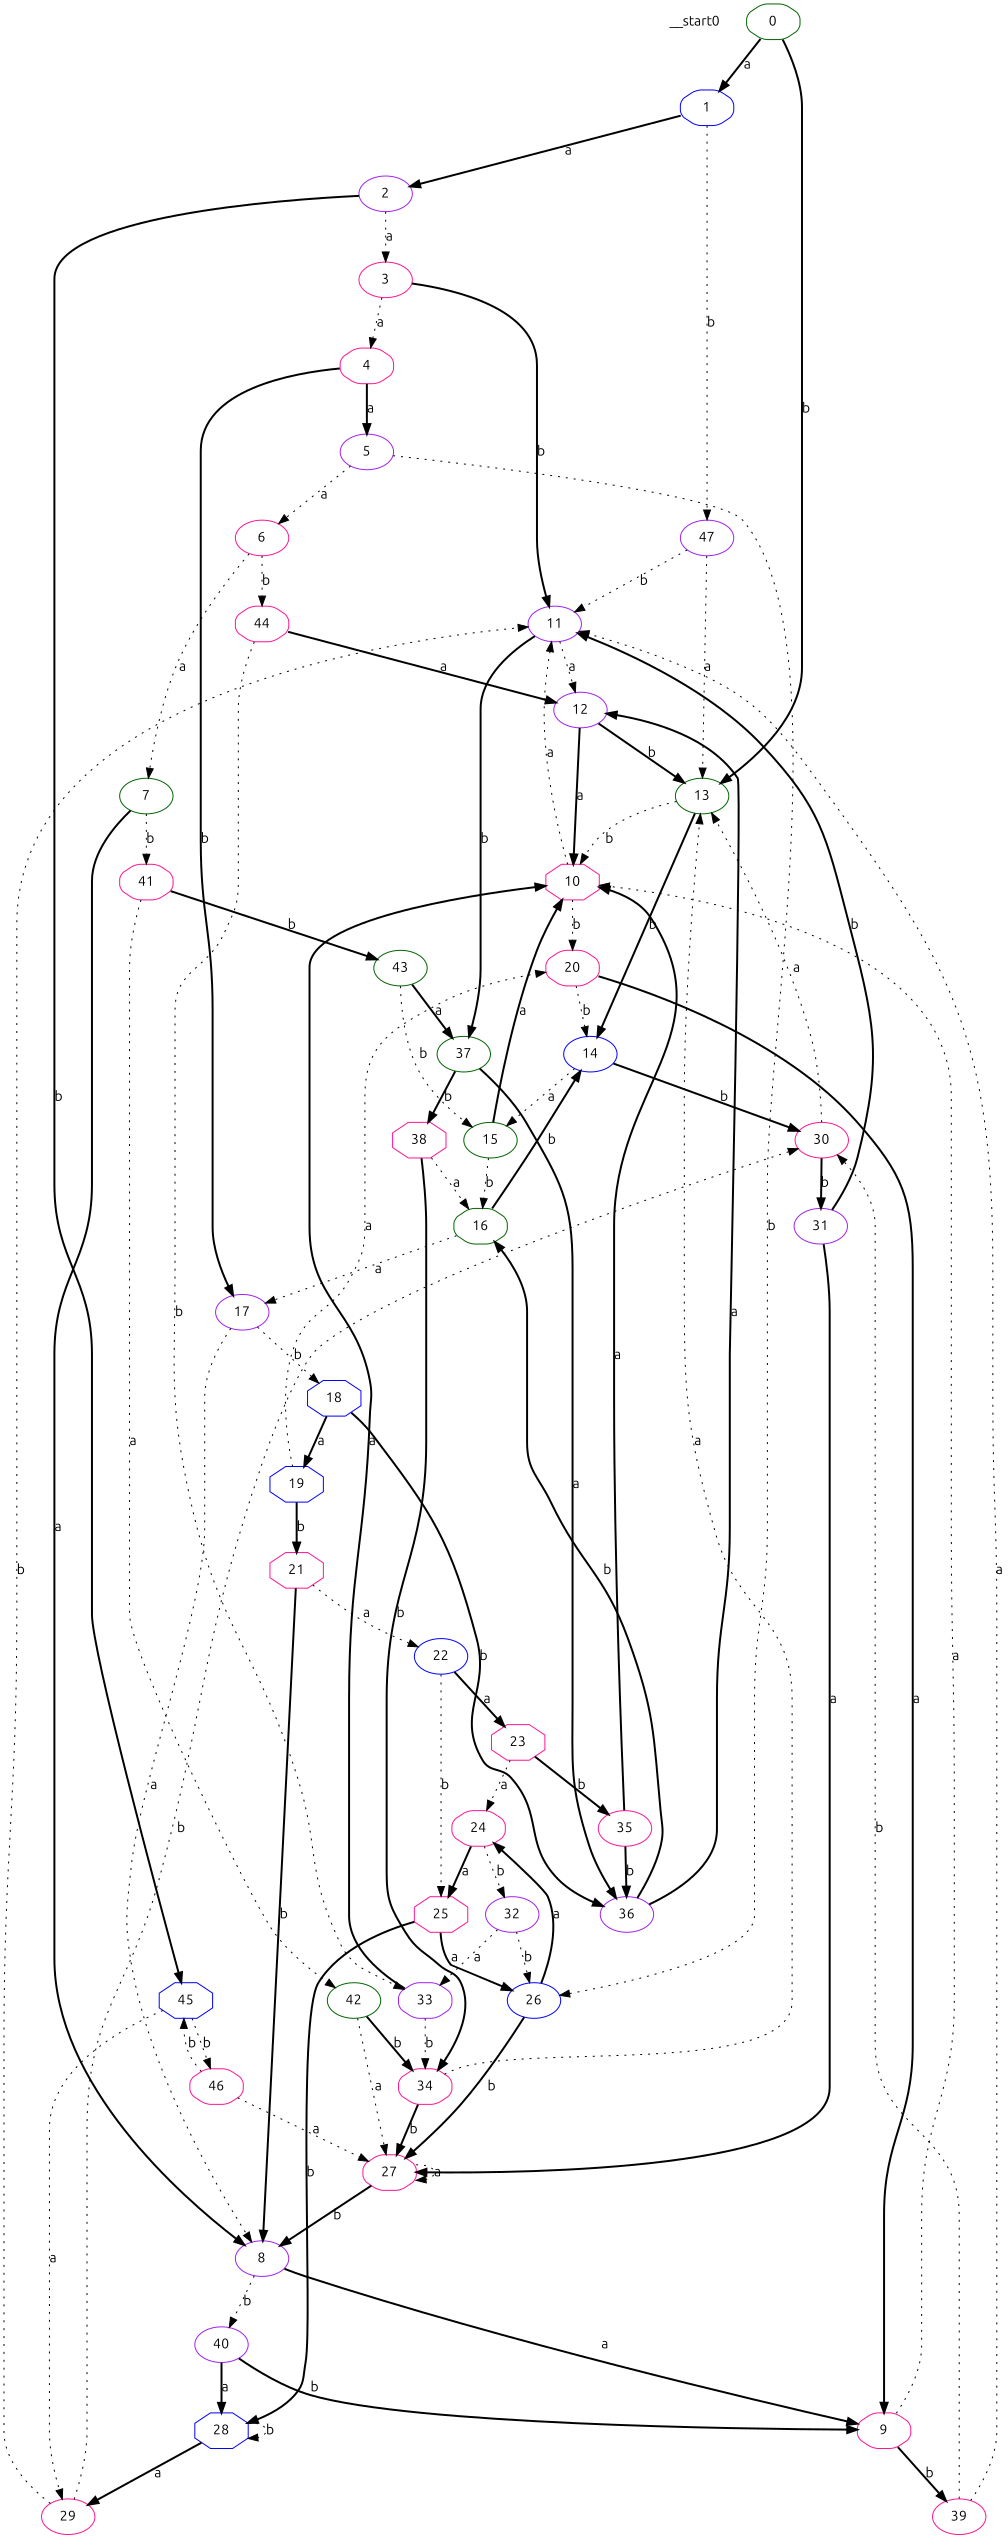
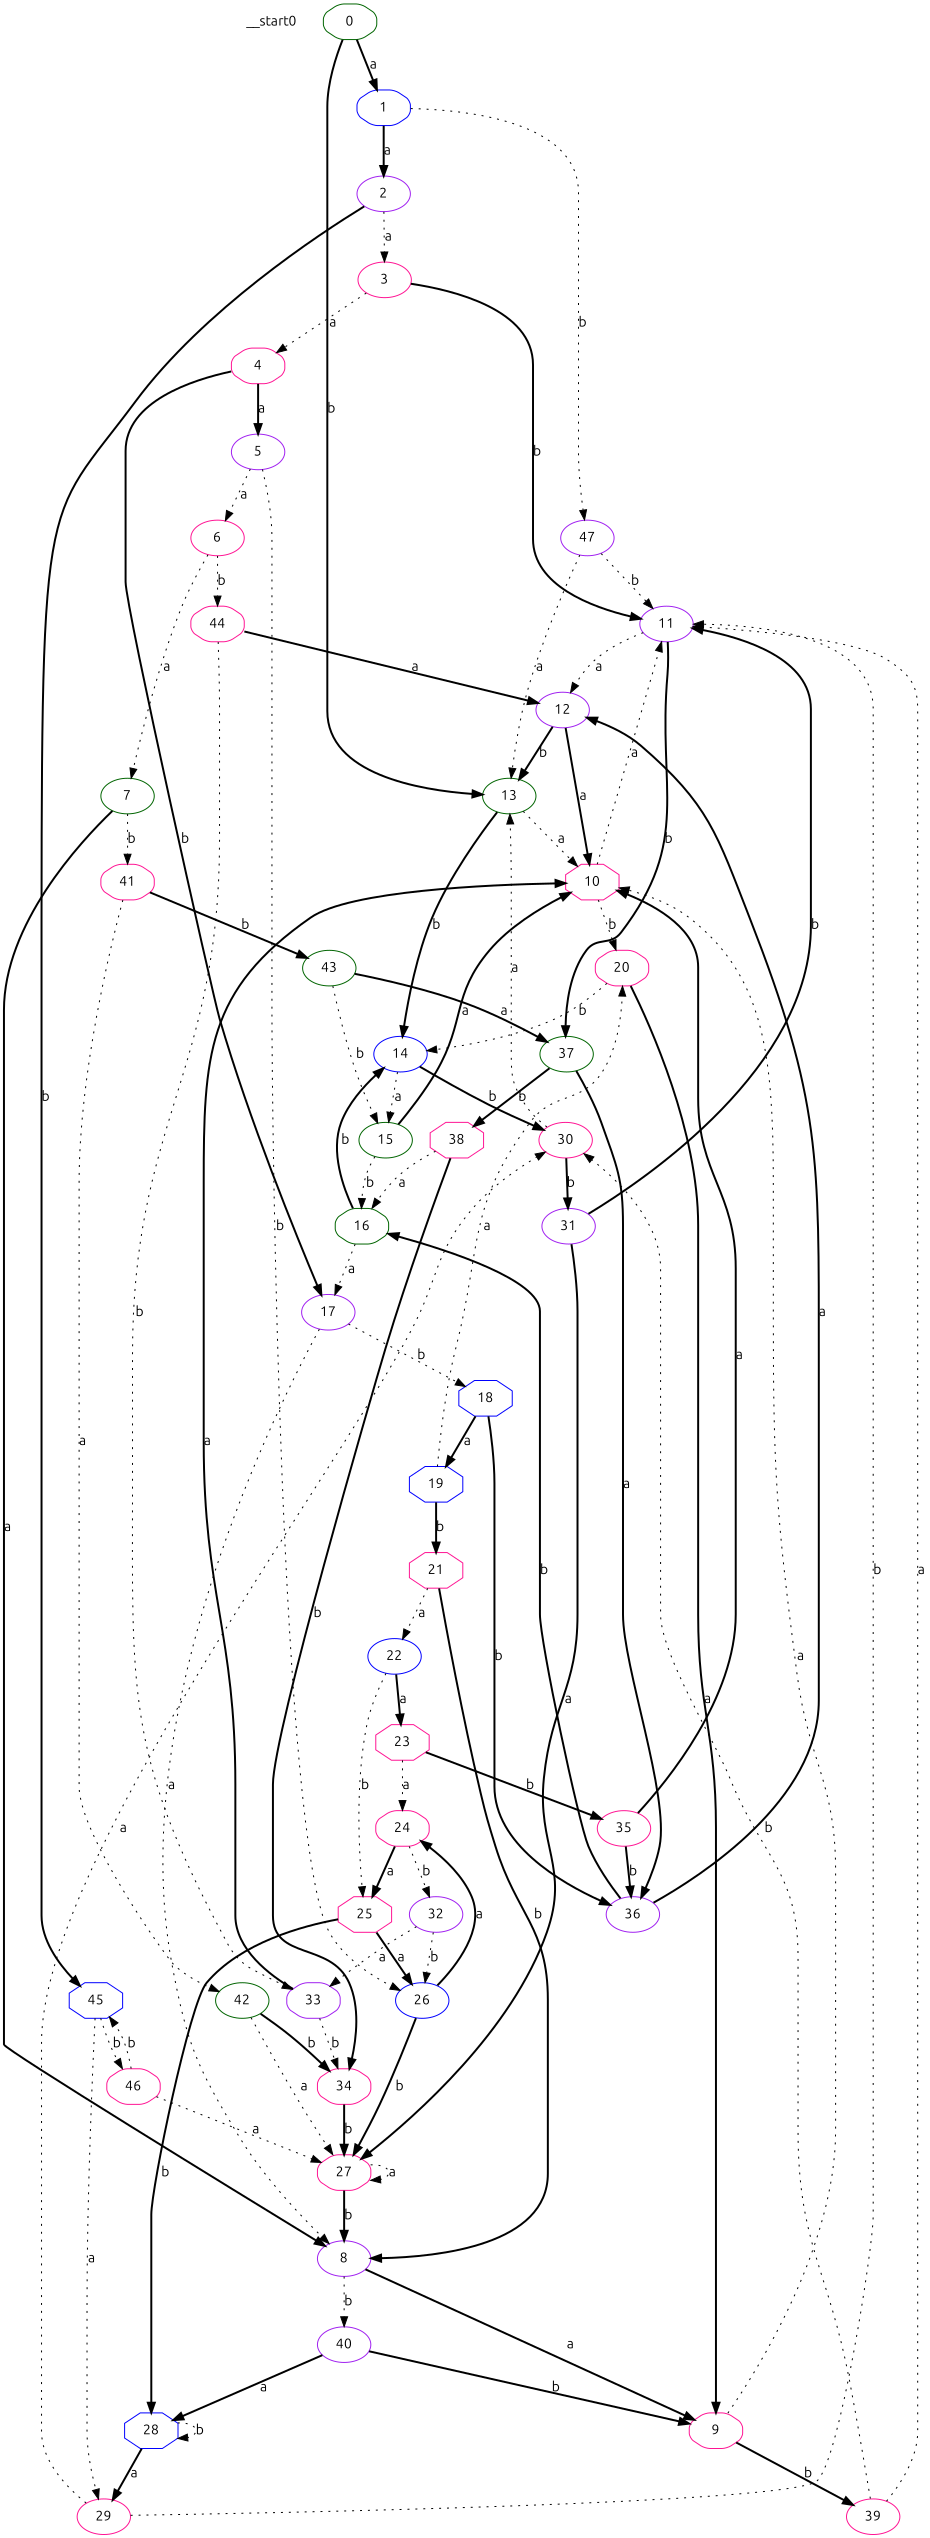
(610, 839) -> (562, 839)
(748, 1597) -> none
(181, 1828) -> (124, 1828)
